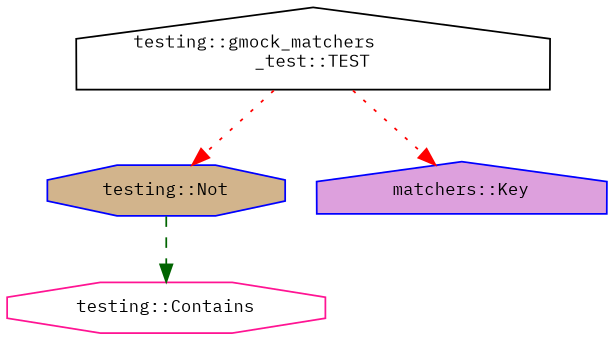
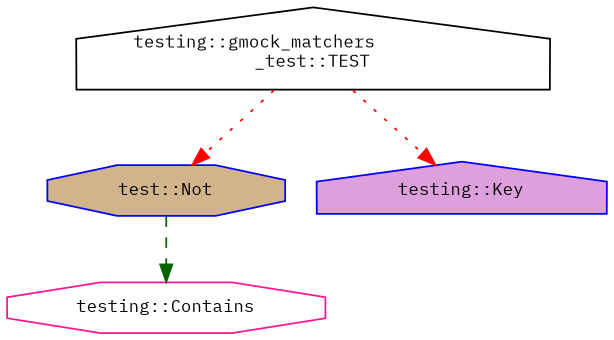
(166, 191) -> (166, 191)
(462, 191) -> (462, 191)
